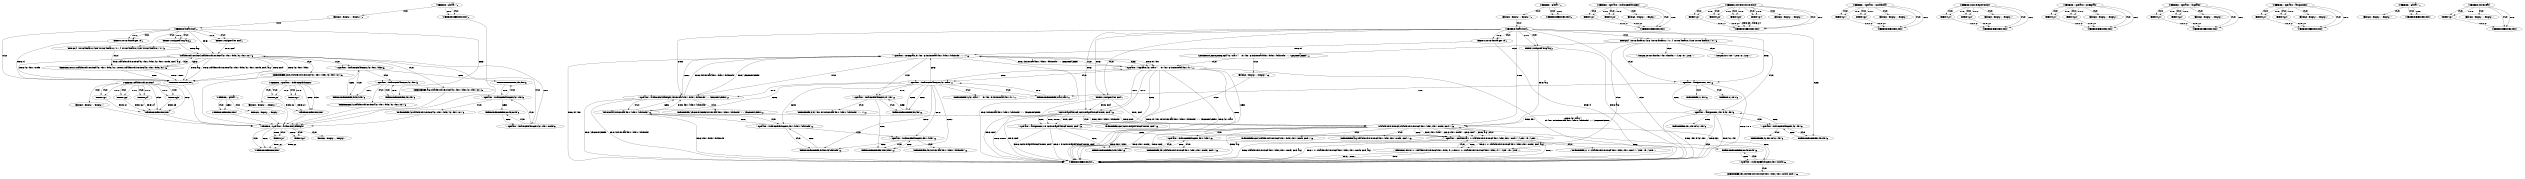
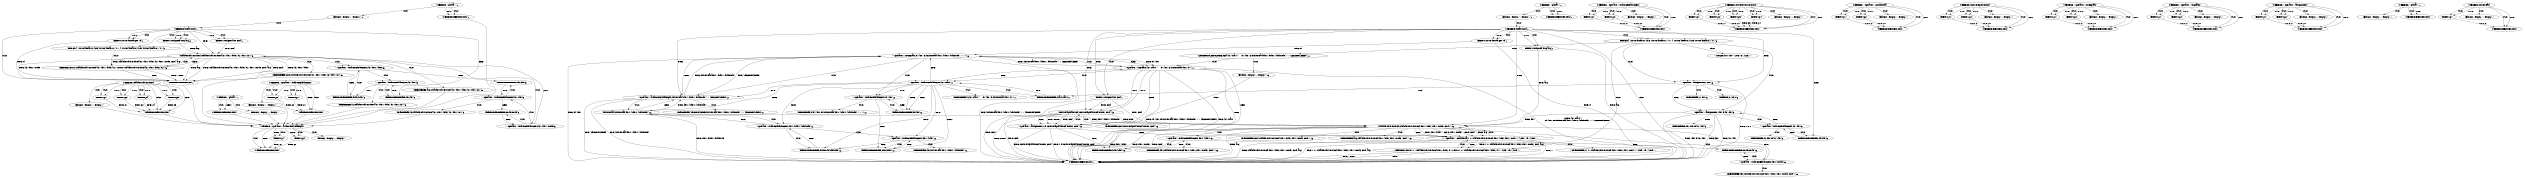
(1665, 56) -> none
none -> (1073, 121)
